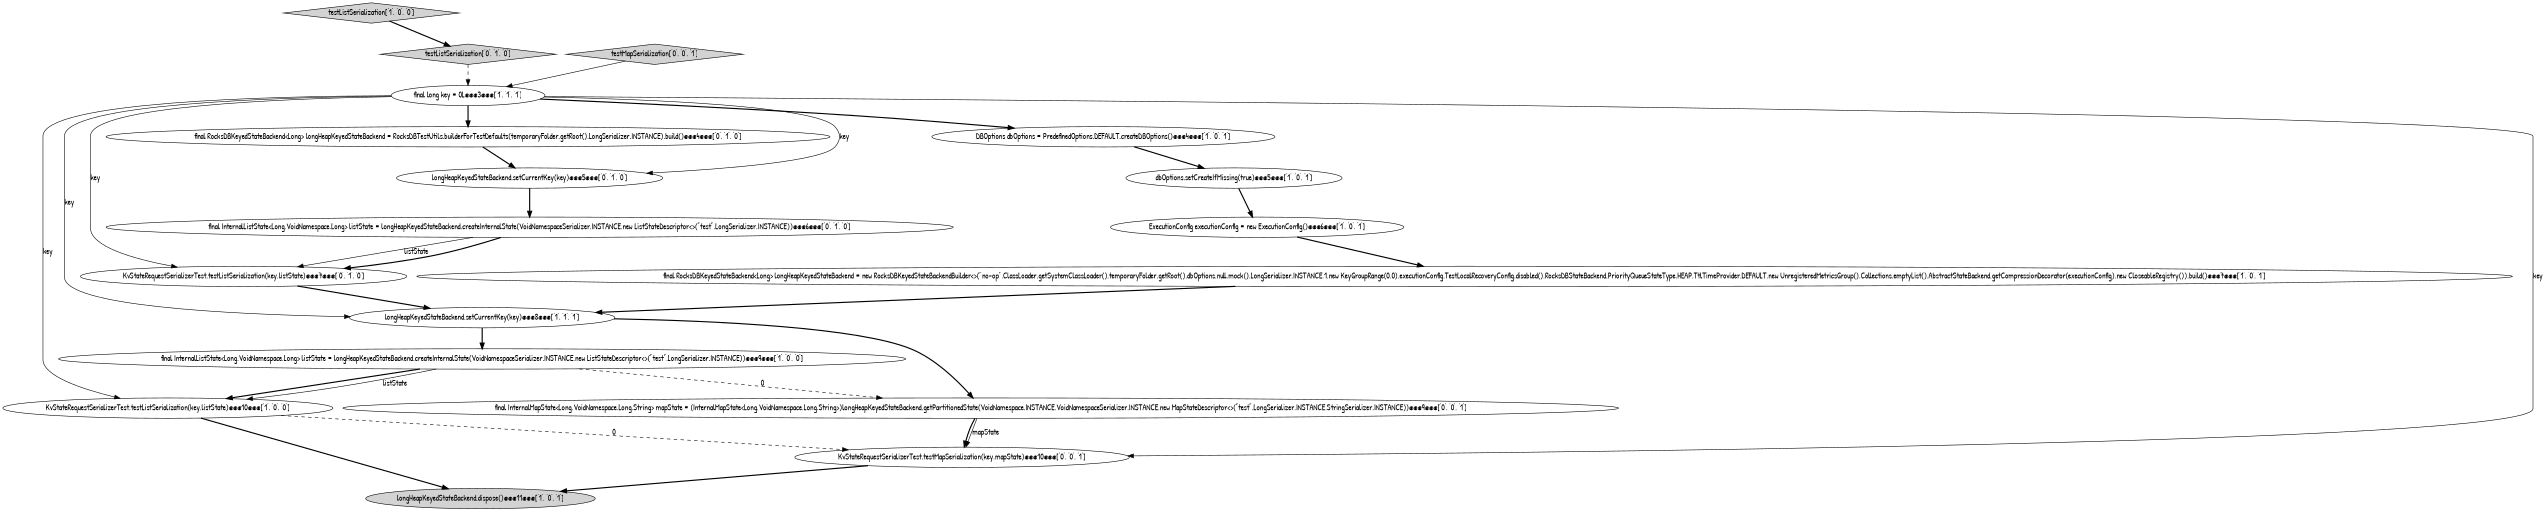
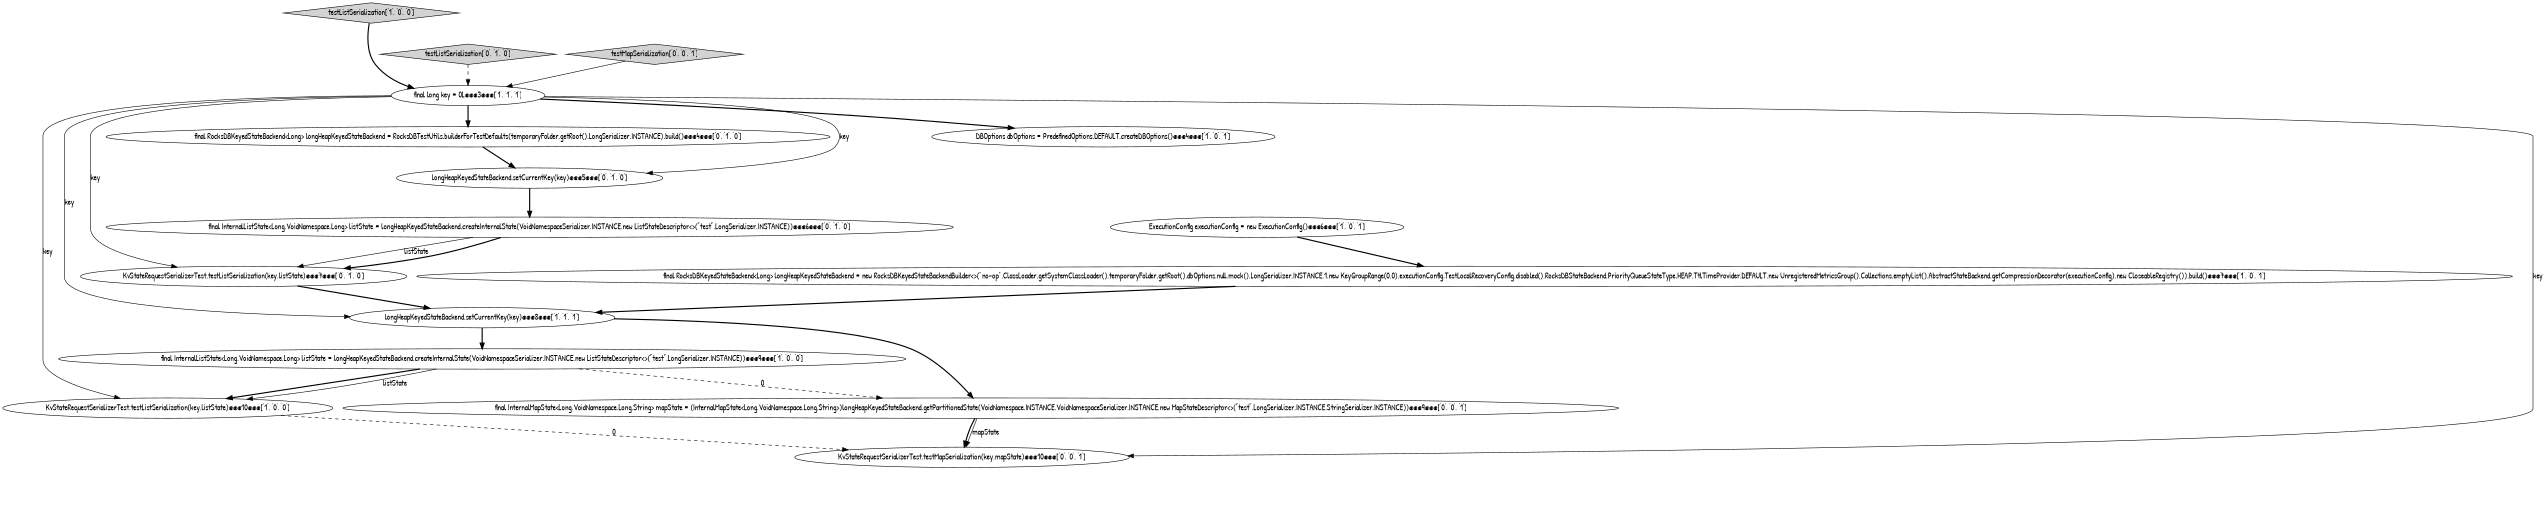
(417, 33) -> (375, 63)
(1234, 178) -> none
(480, 499) -> none
